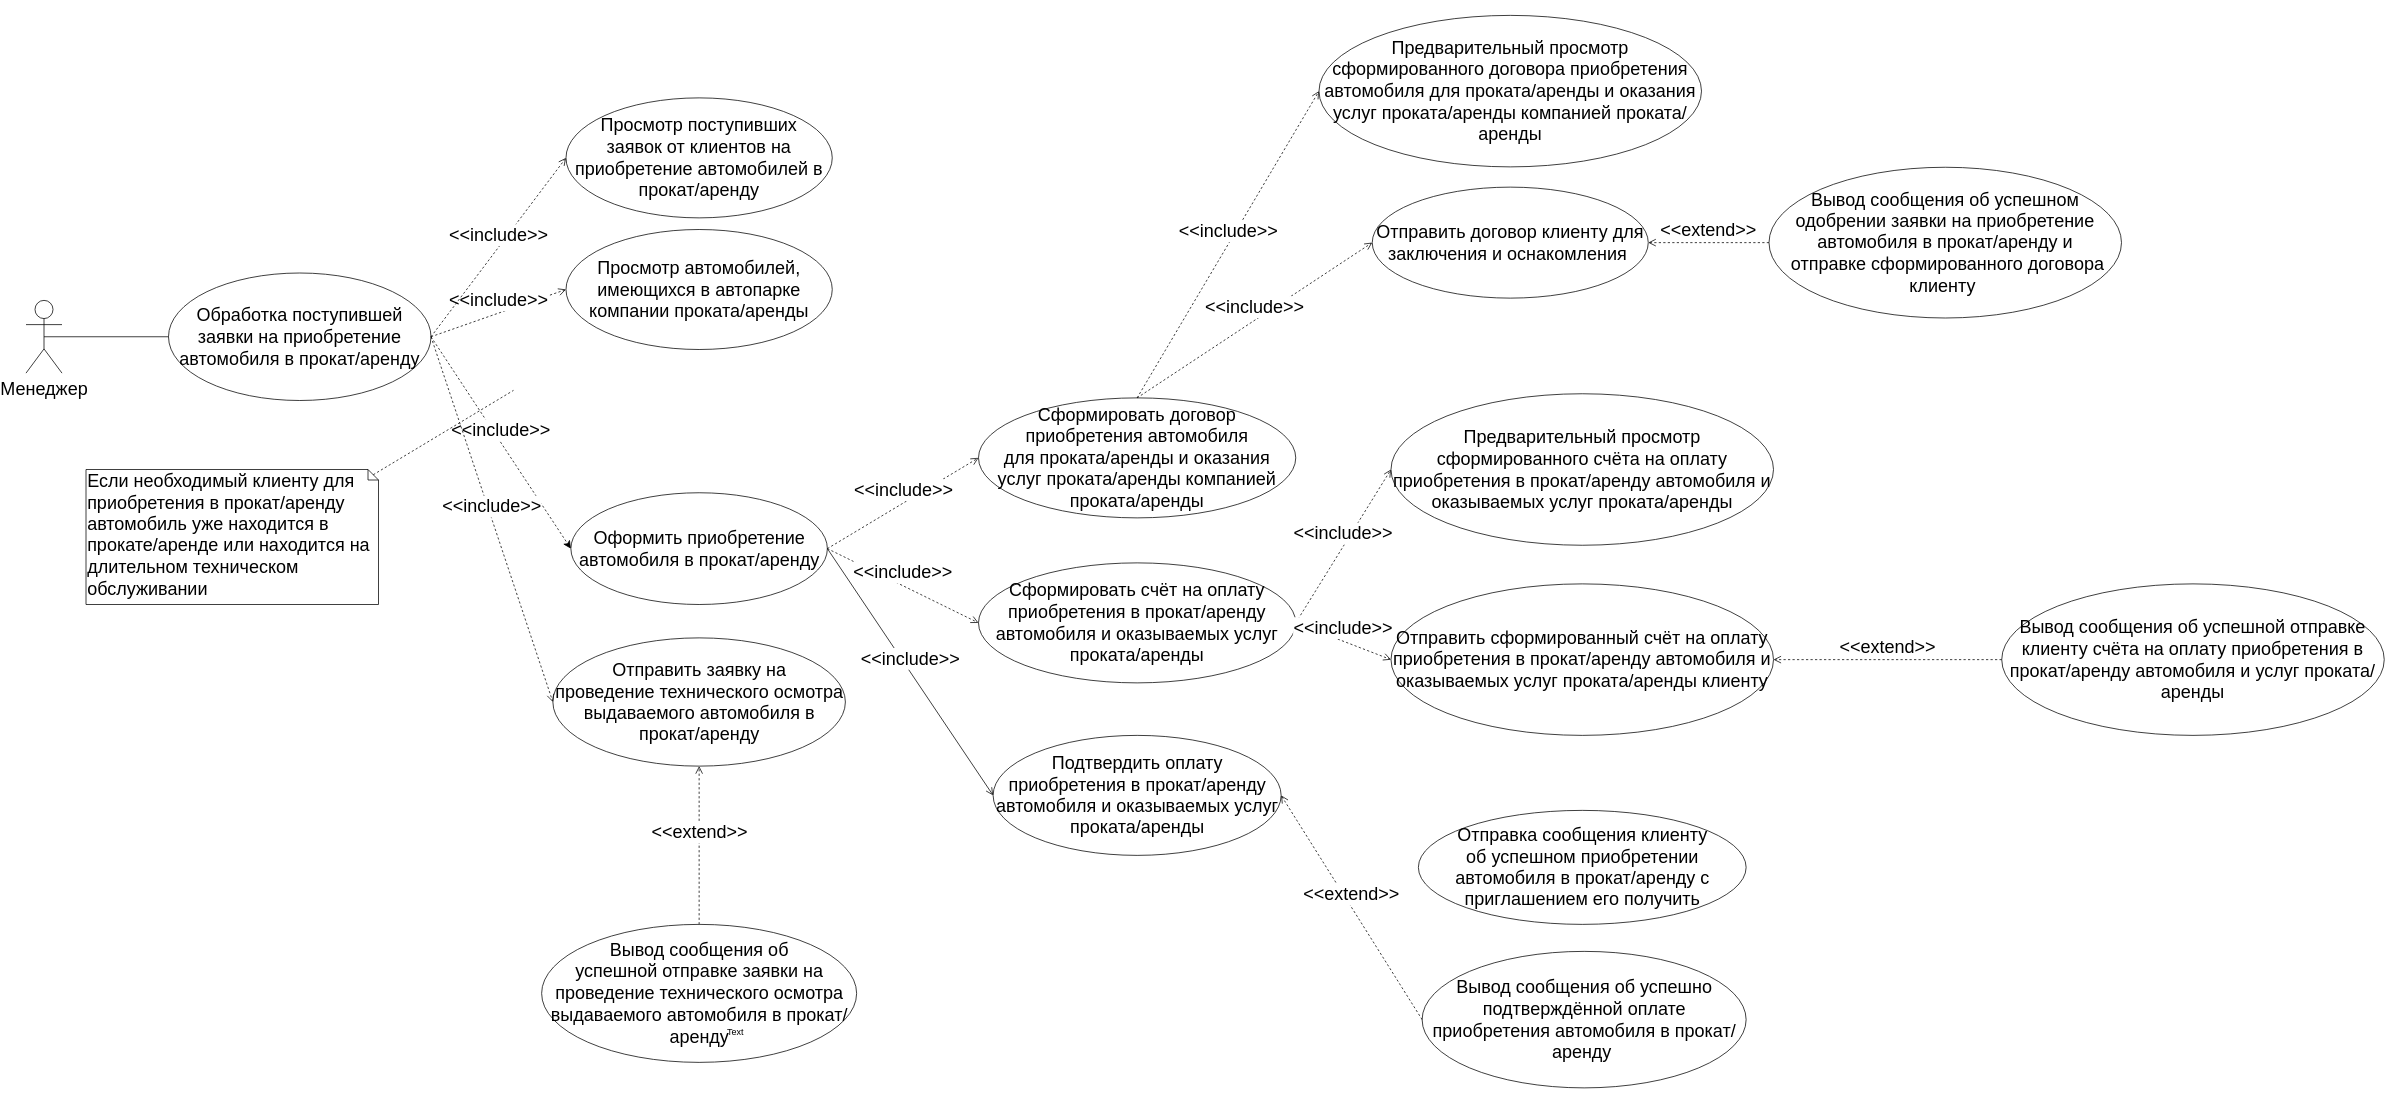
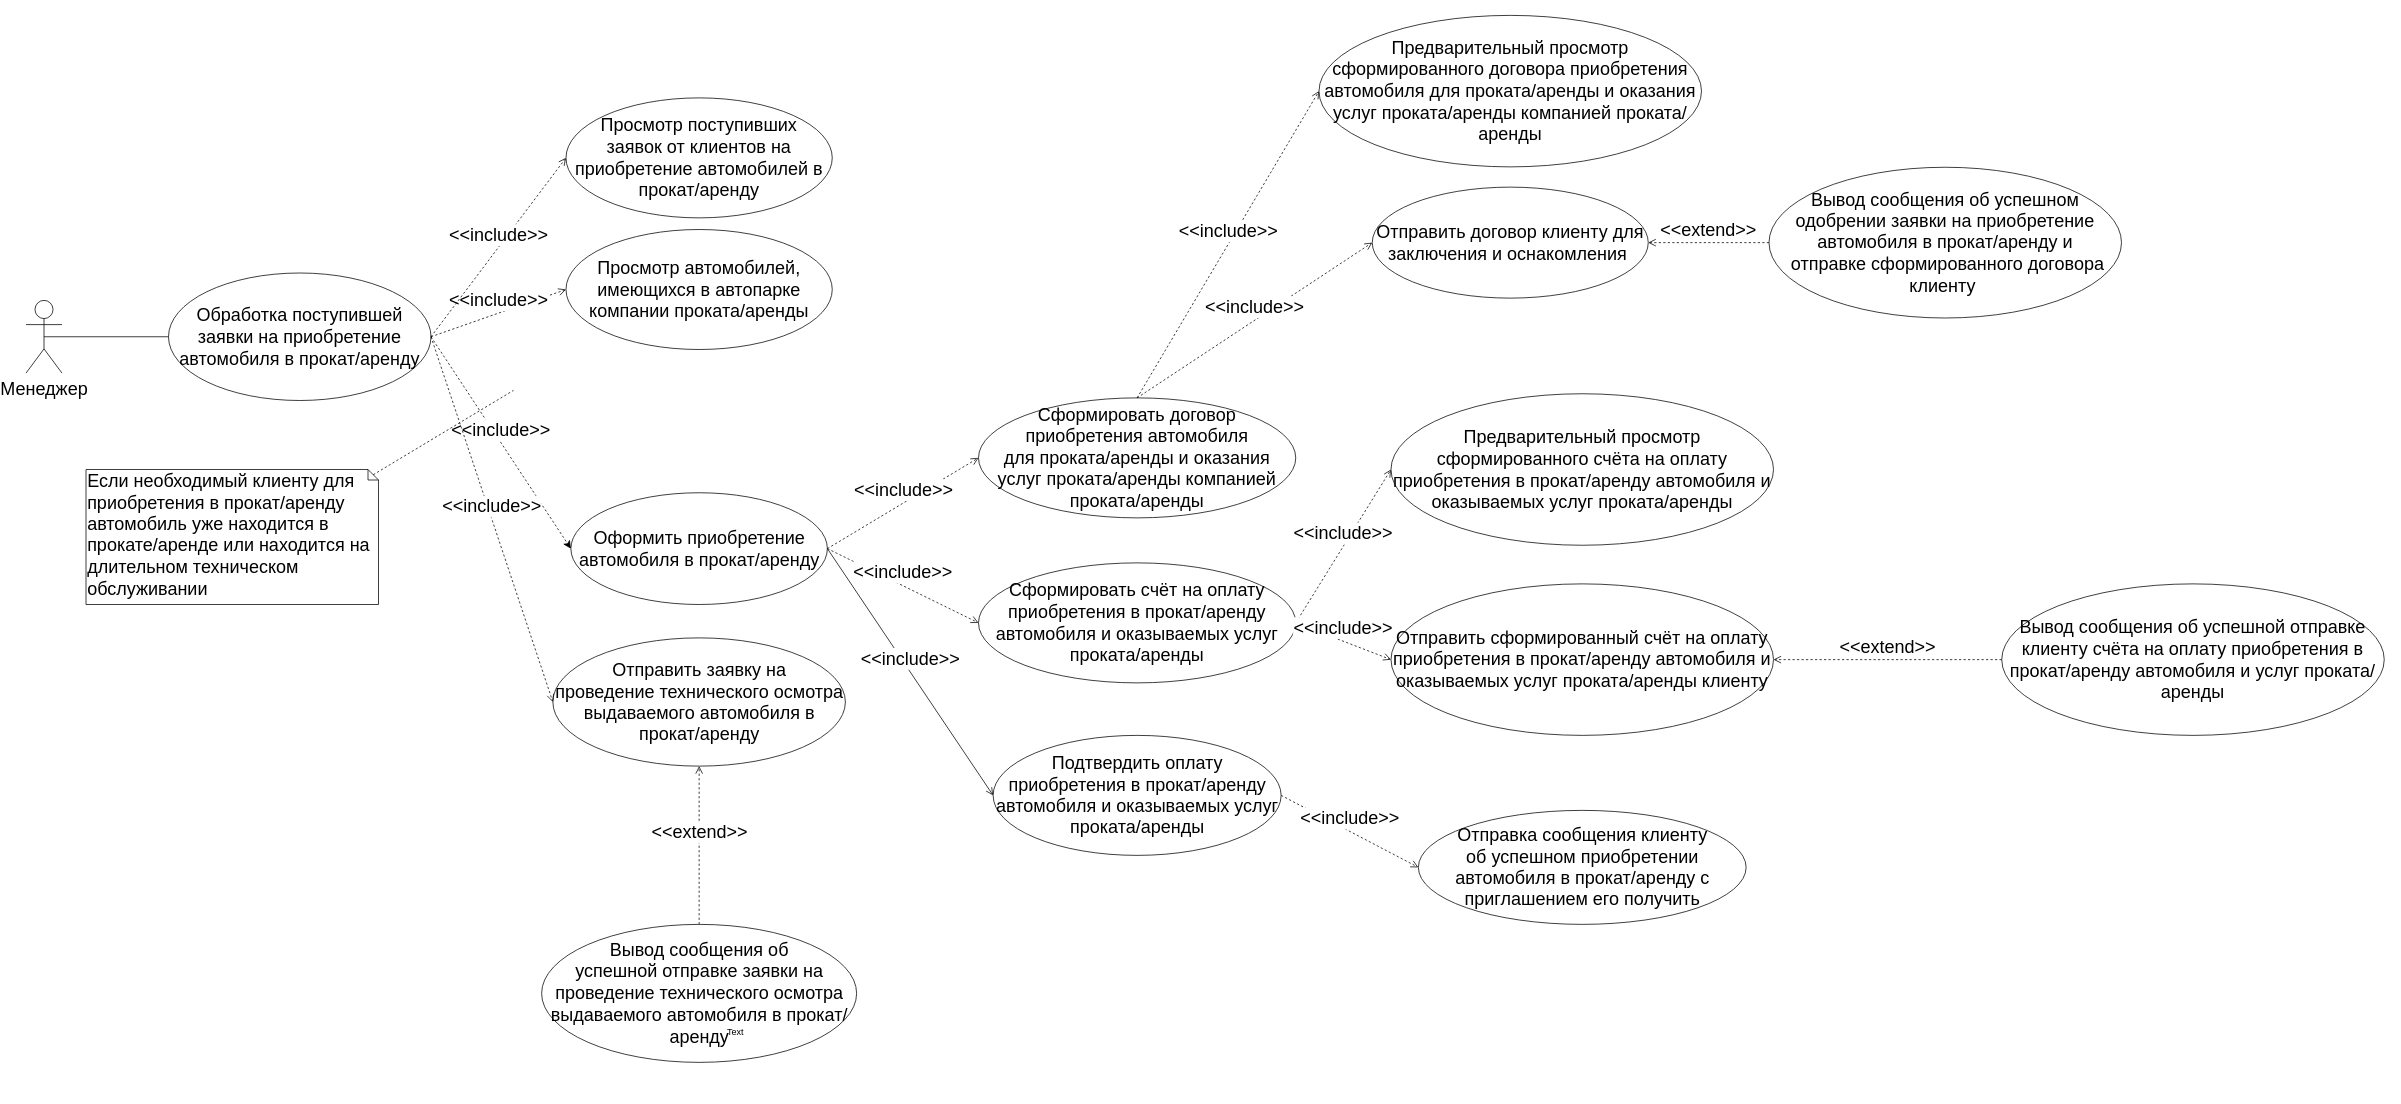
none -> (1381, 848)
(1352, 909) -> none
(1584, 1020) -> none
